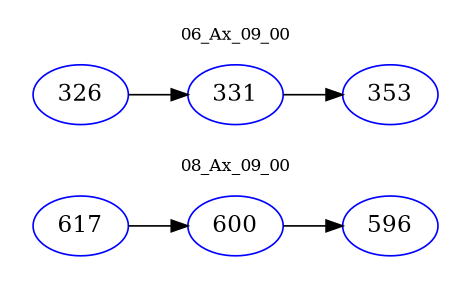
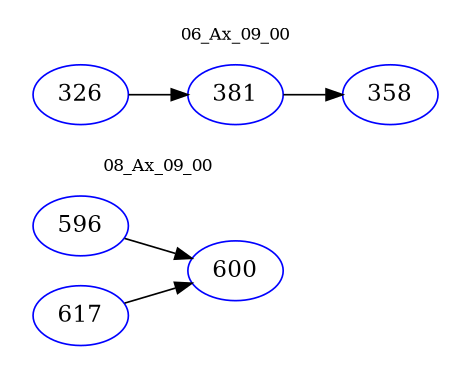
(236, 95) -> (236, 95)
(390, 95) -> (390, 95)
(305, 226) -> (150, 246)
